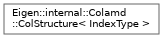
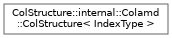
(82, 19) -> (86, 19)
